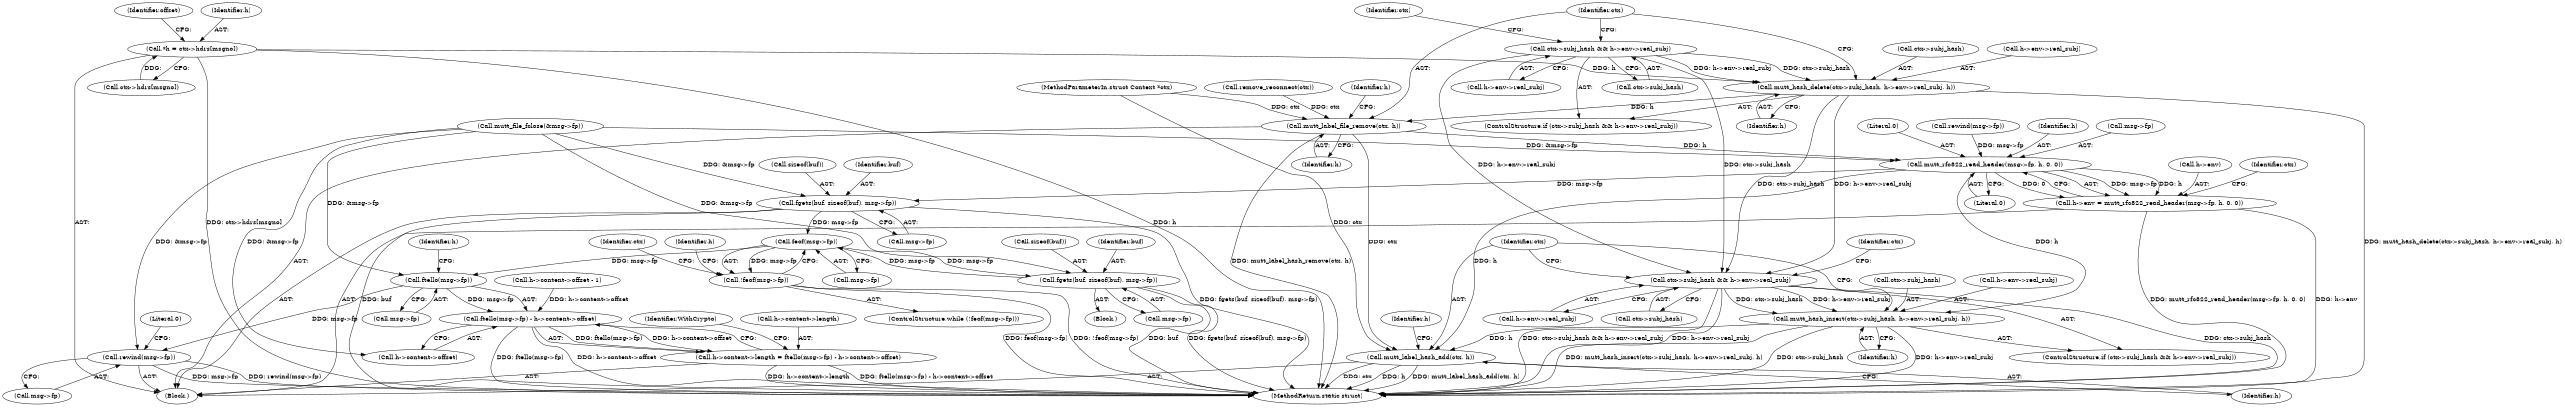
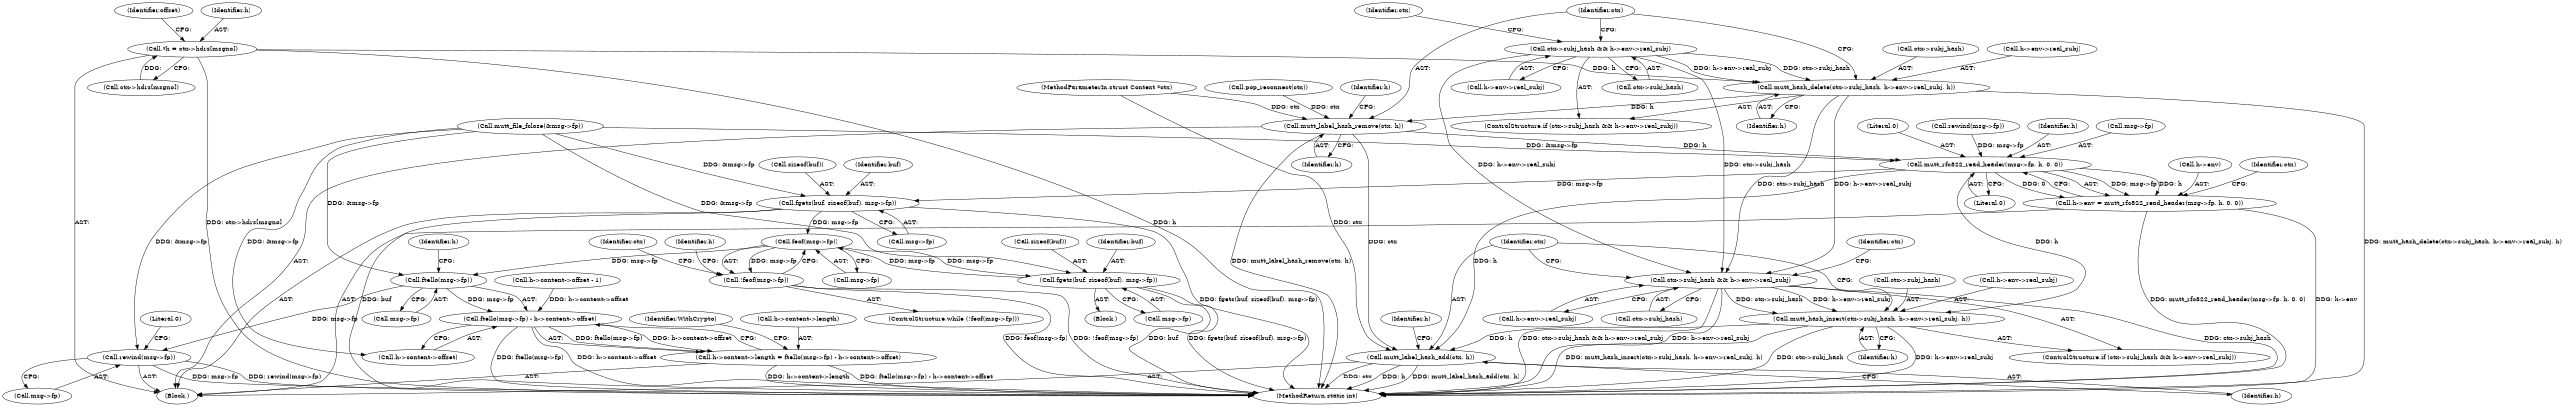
(1268, 88) -> (1268, 88)
(1344, 126) -> (1344, 126)
(1317, 396) -> (1317, 396)
